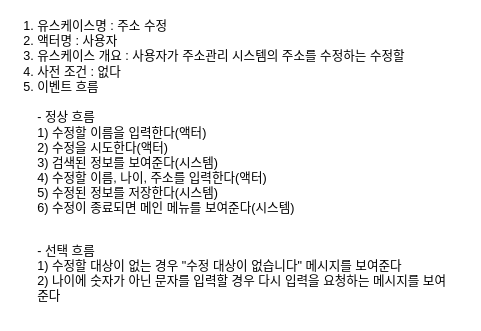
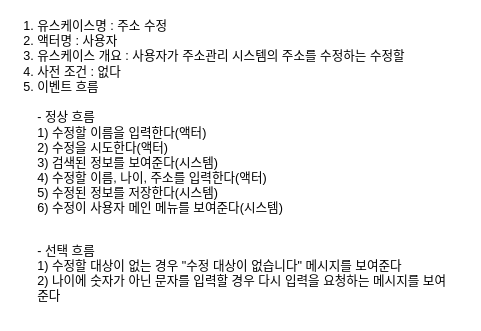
(119, 162) -> (116, 162)
